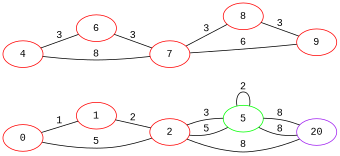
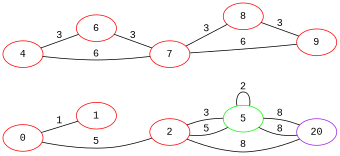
(96, 54) -> (96, 54)
(133, 124) -> none
